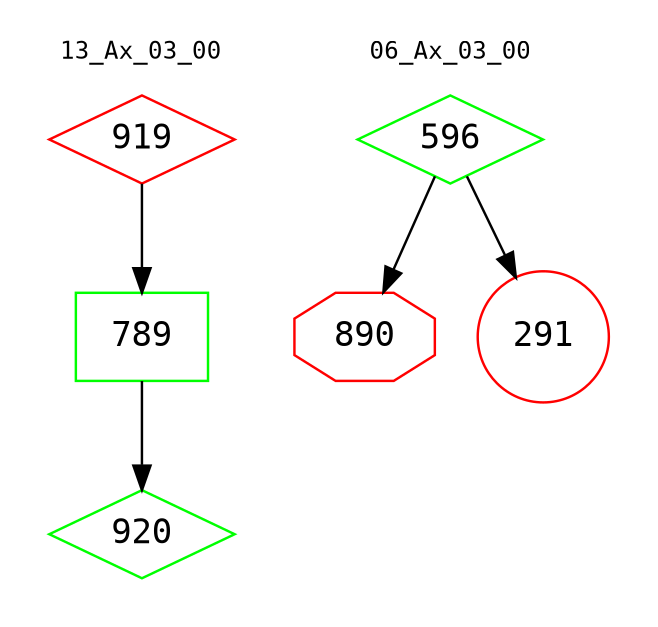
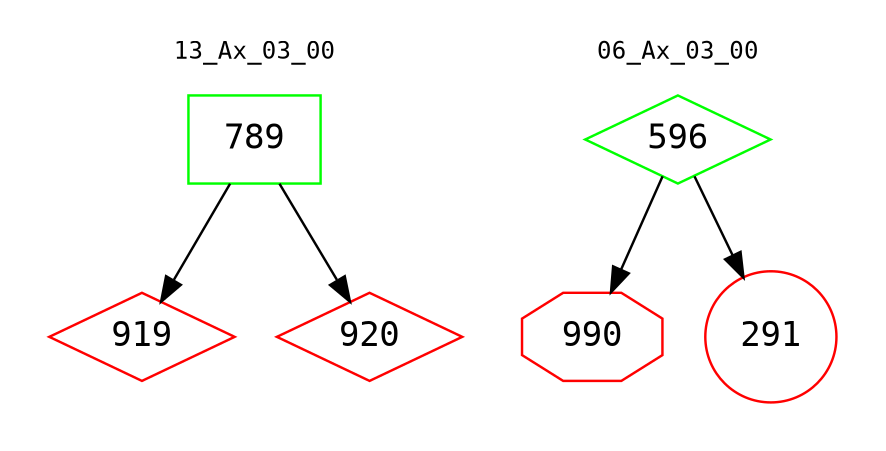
(142, 226) -> (202, 232)
(365, 337) -> (592, 337)
(142, 534) -> (370, 337)
